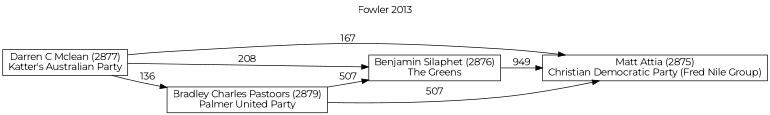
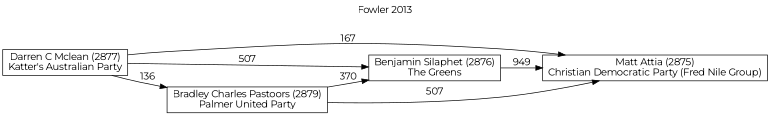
(247, 59) -> (247, 59)
(348, 77) -> (348, 77)
